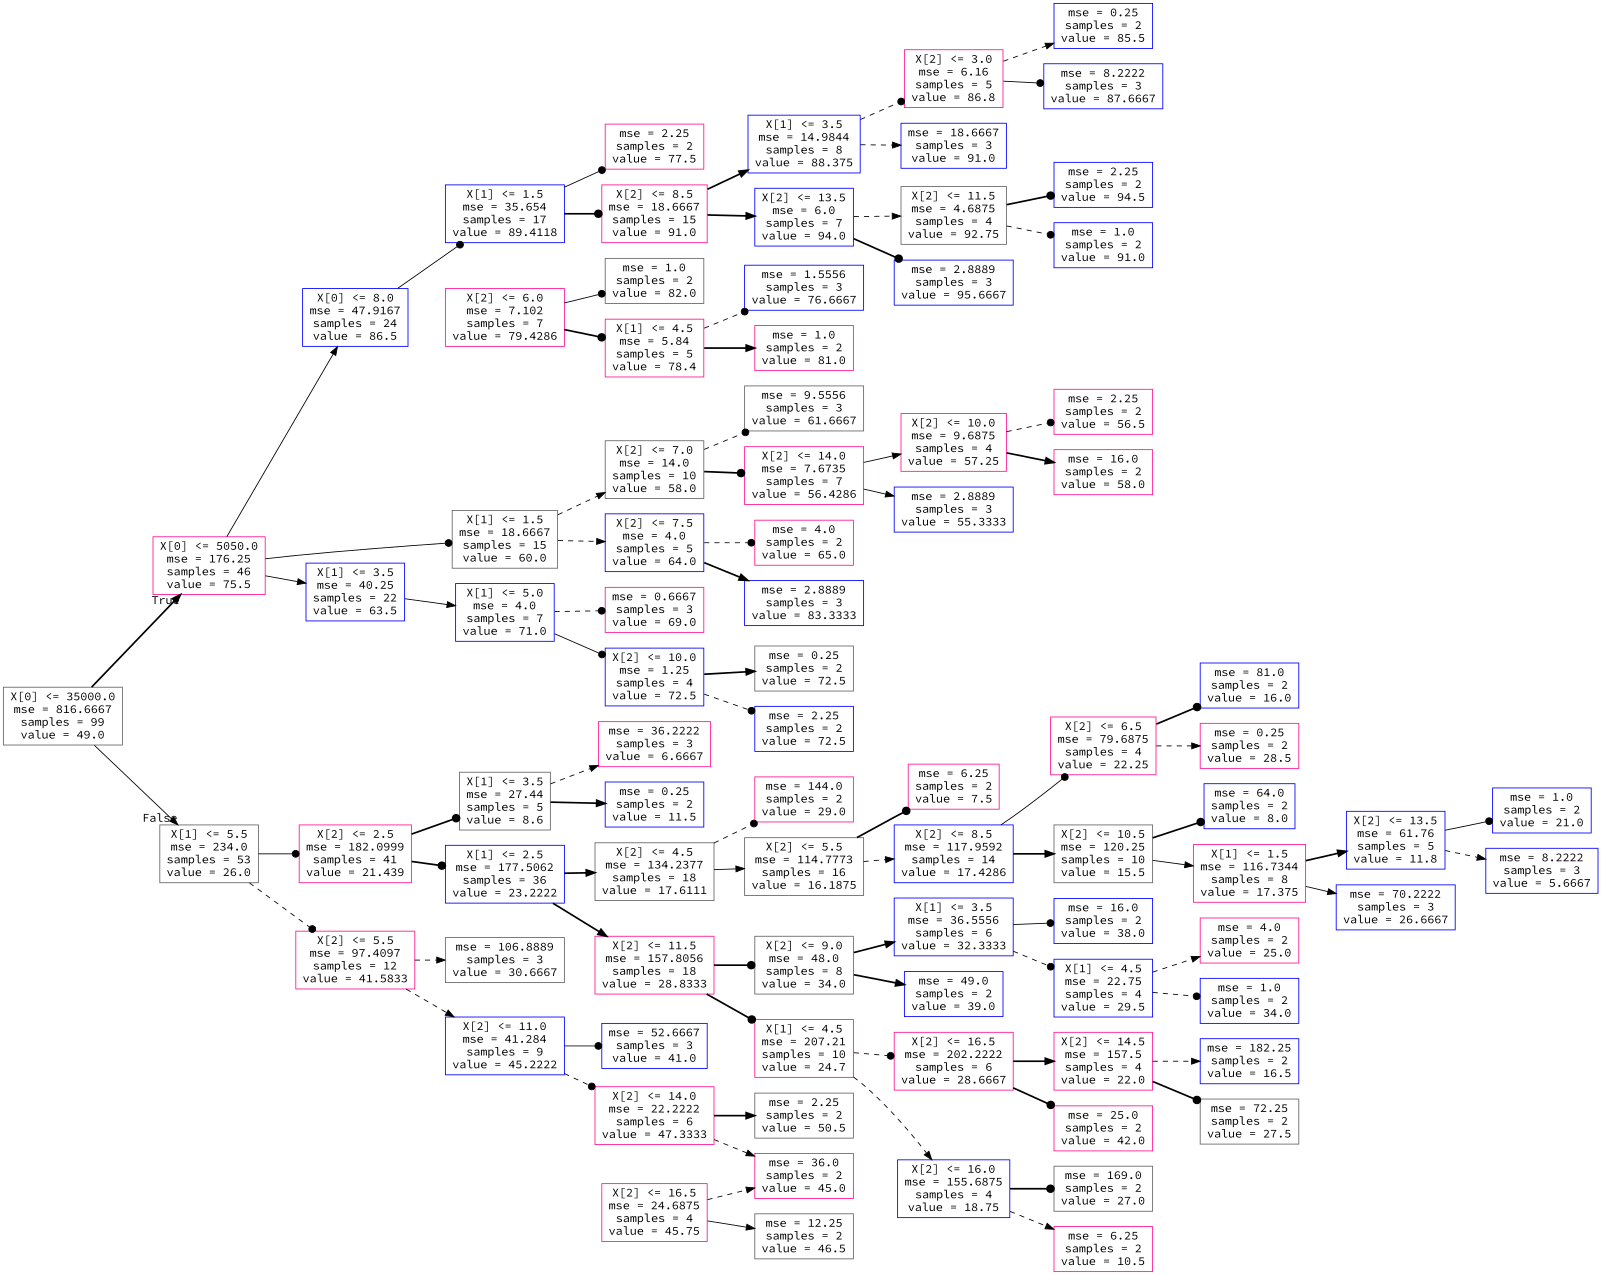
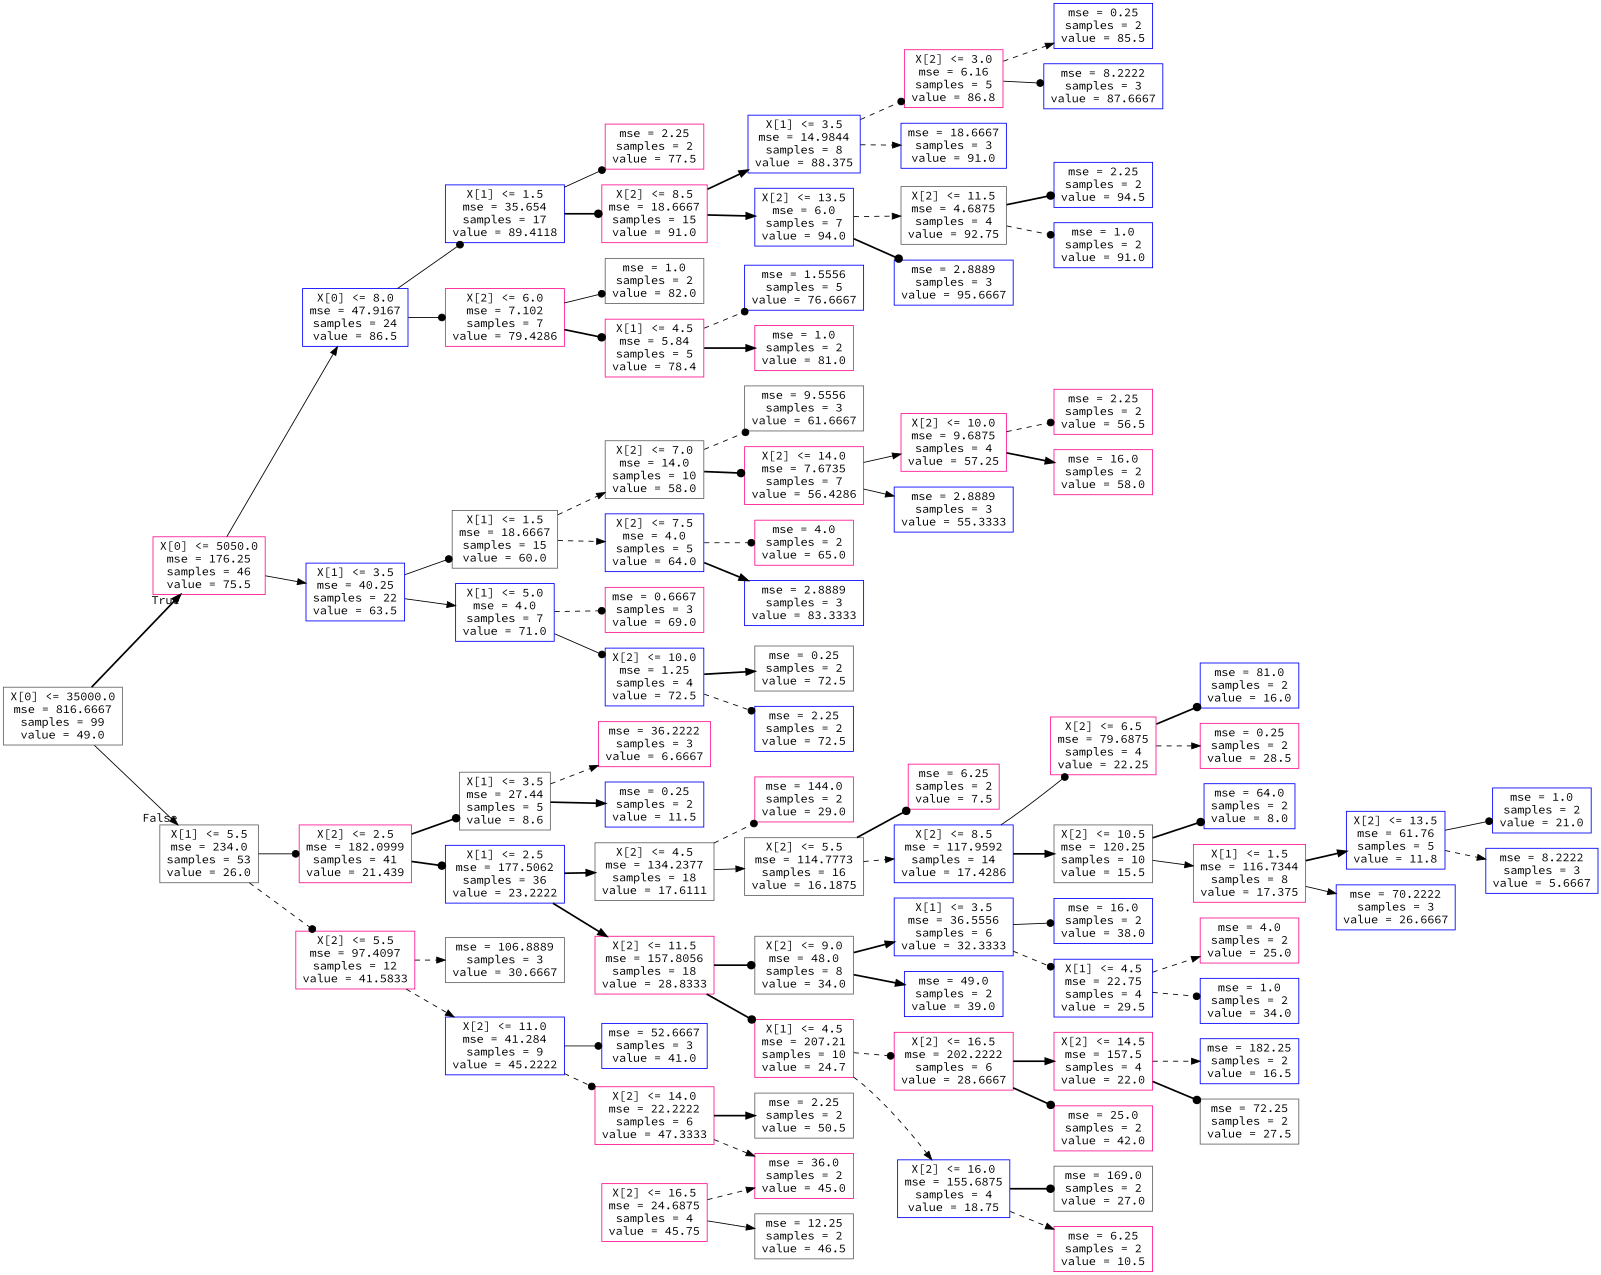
(804, 288) -> (804, 288)
none -> (423, 317)
(355, 550) -> (425, 567)
